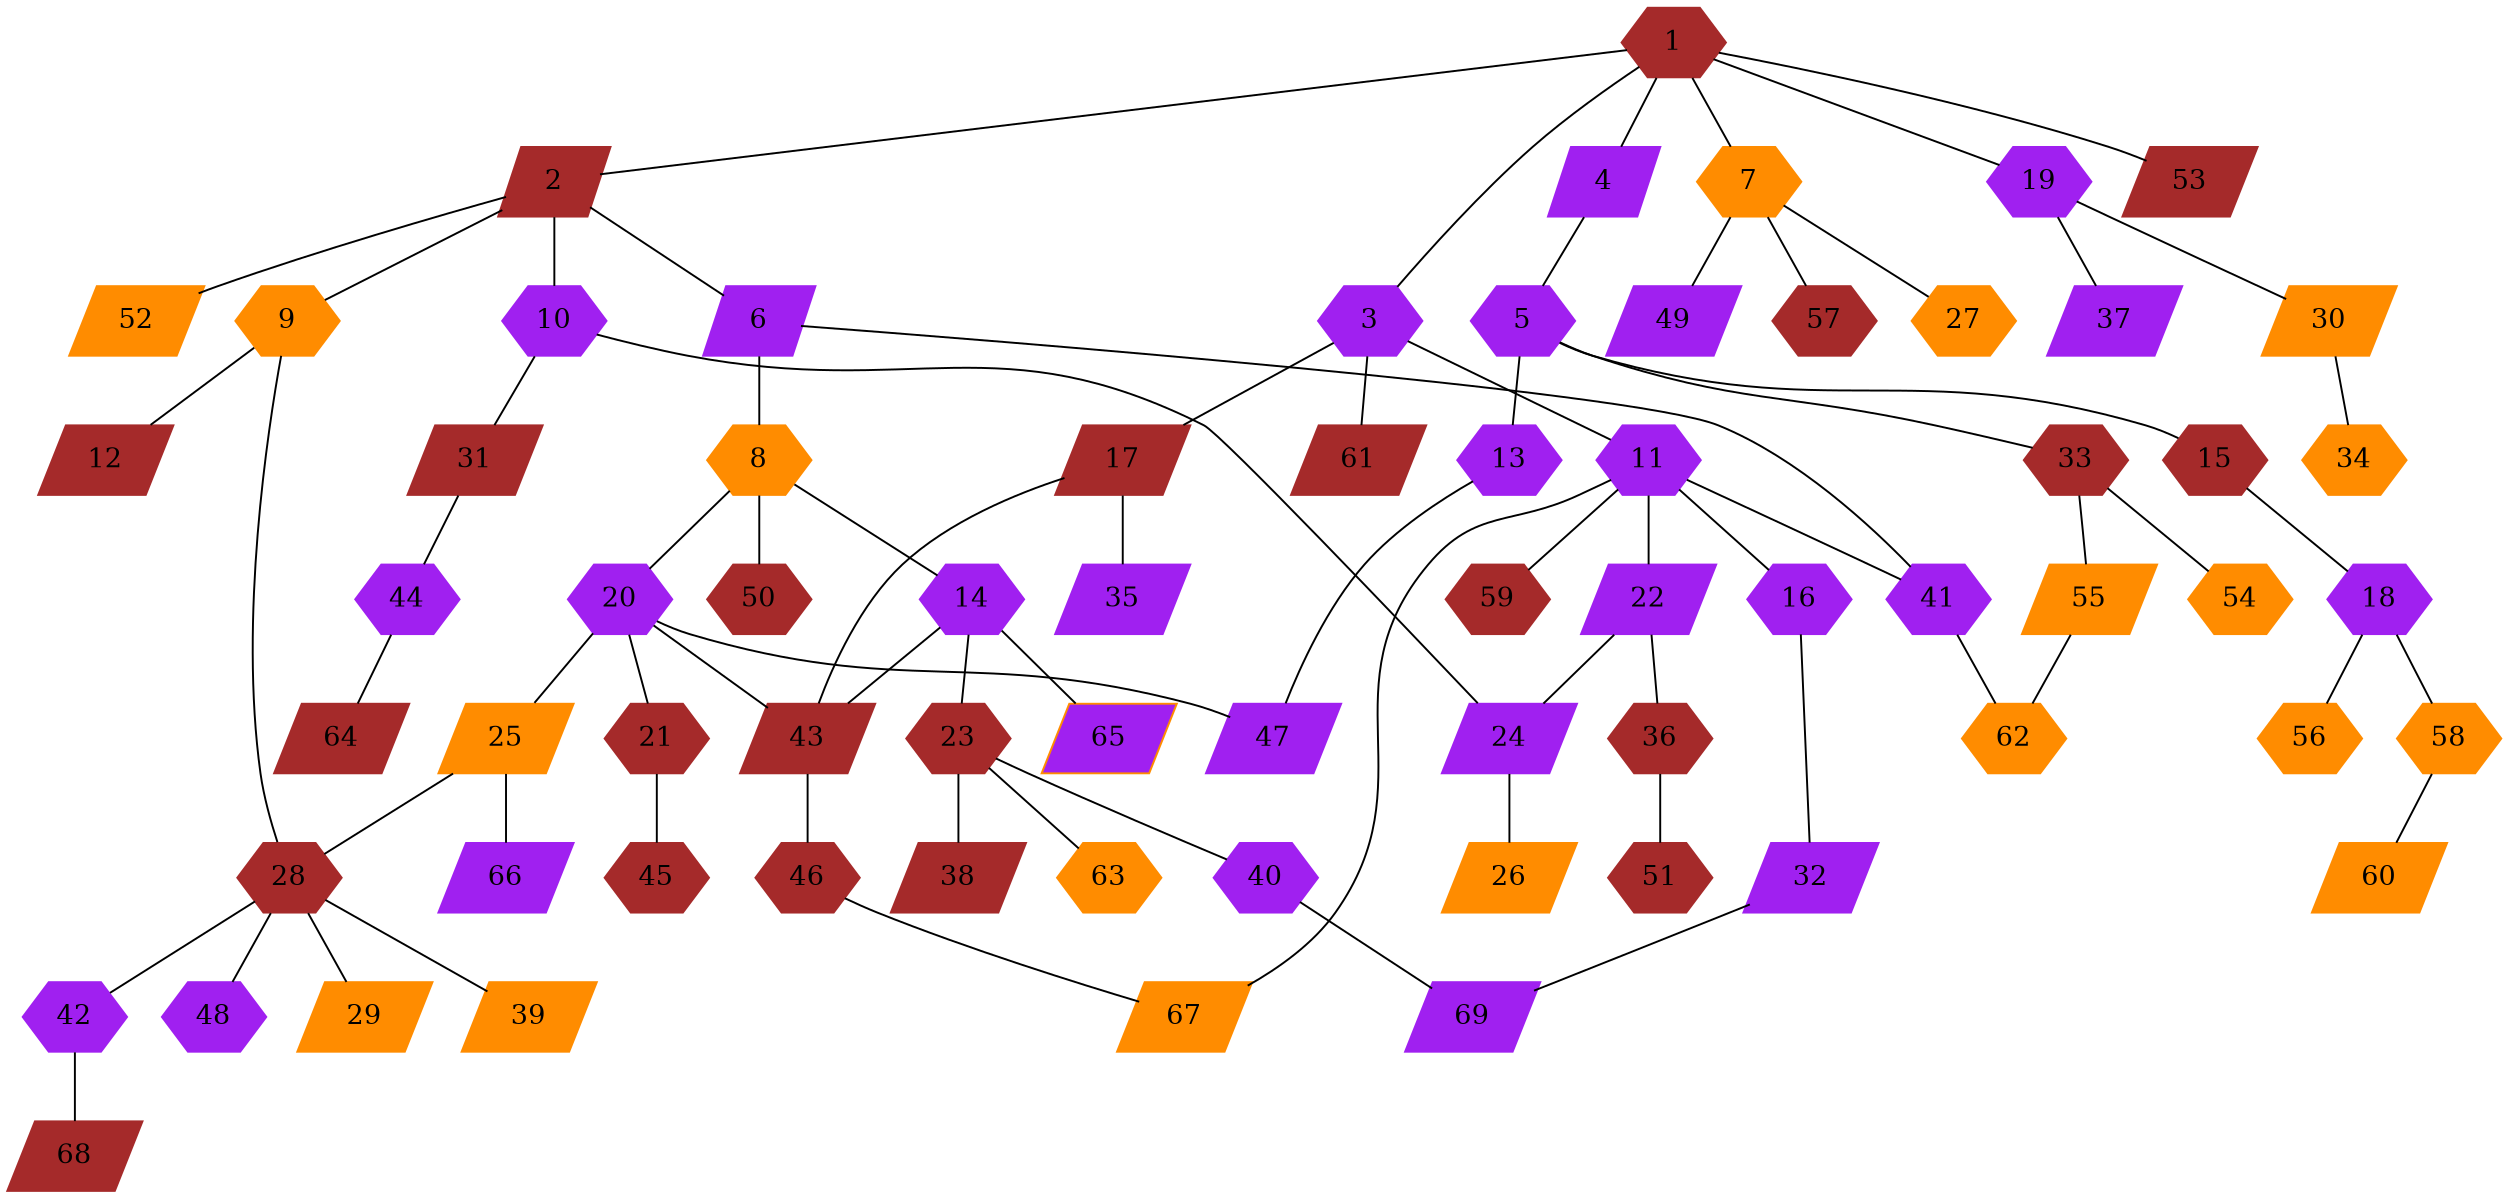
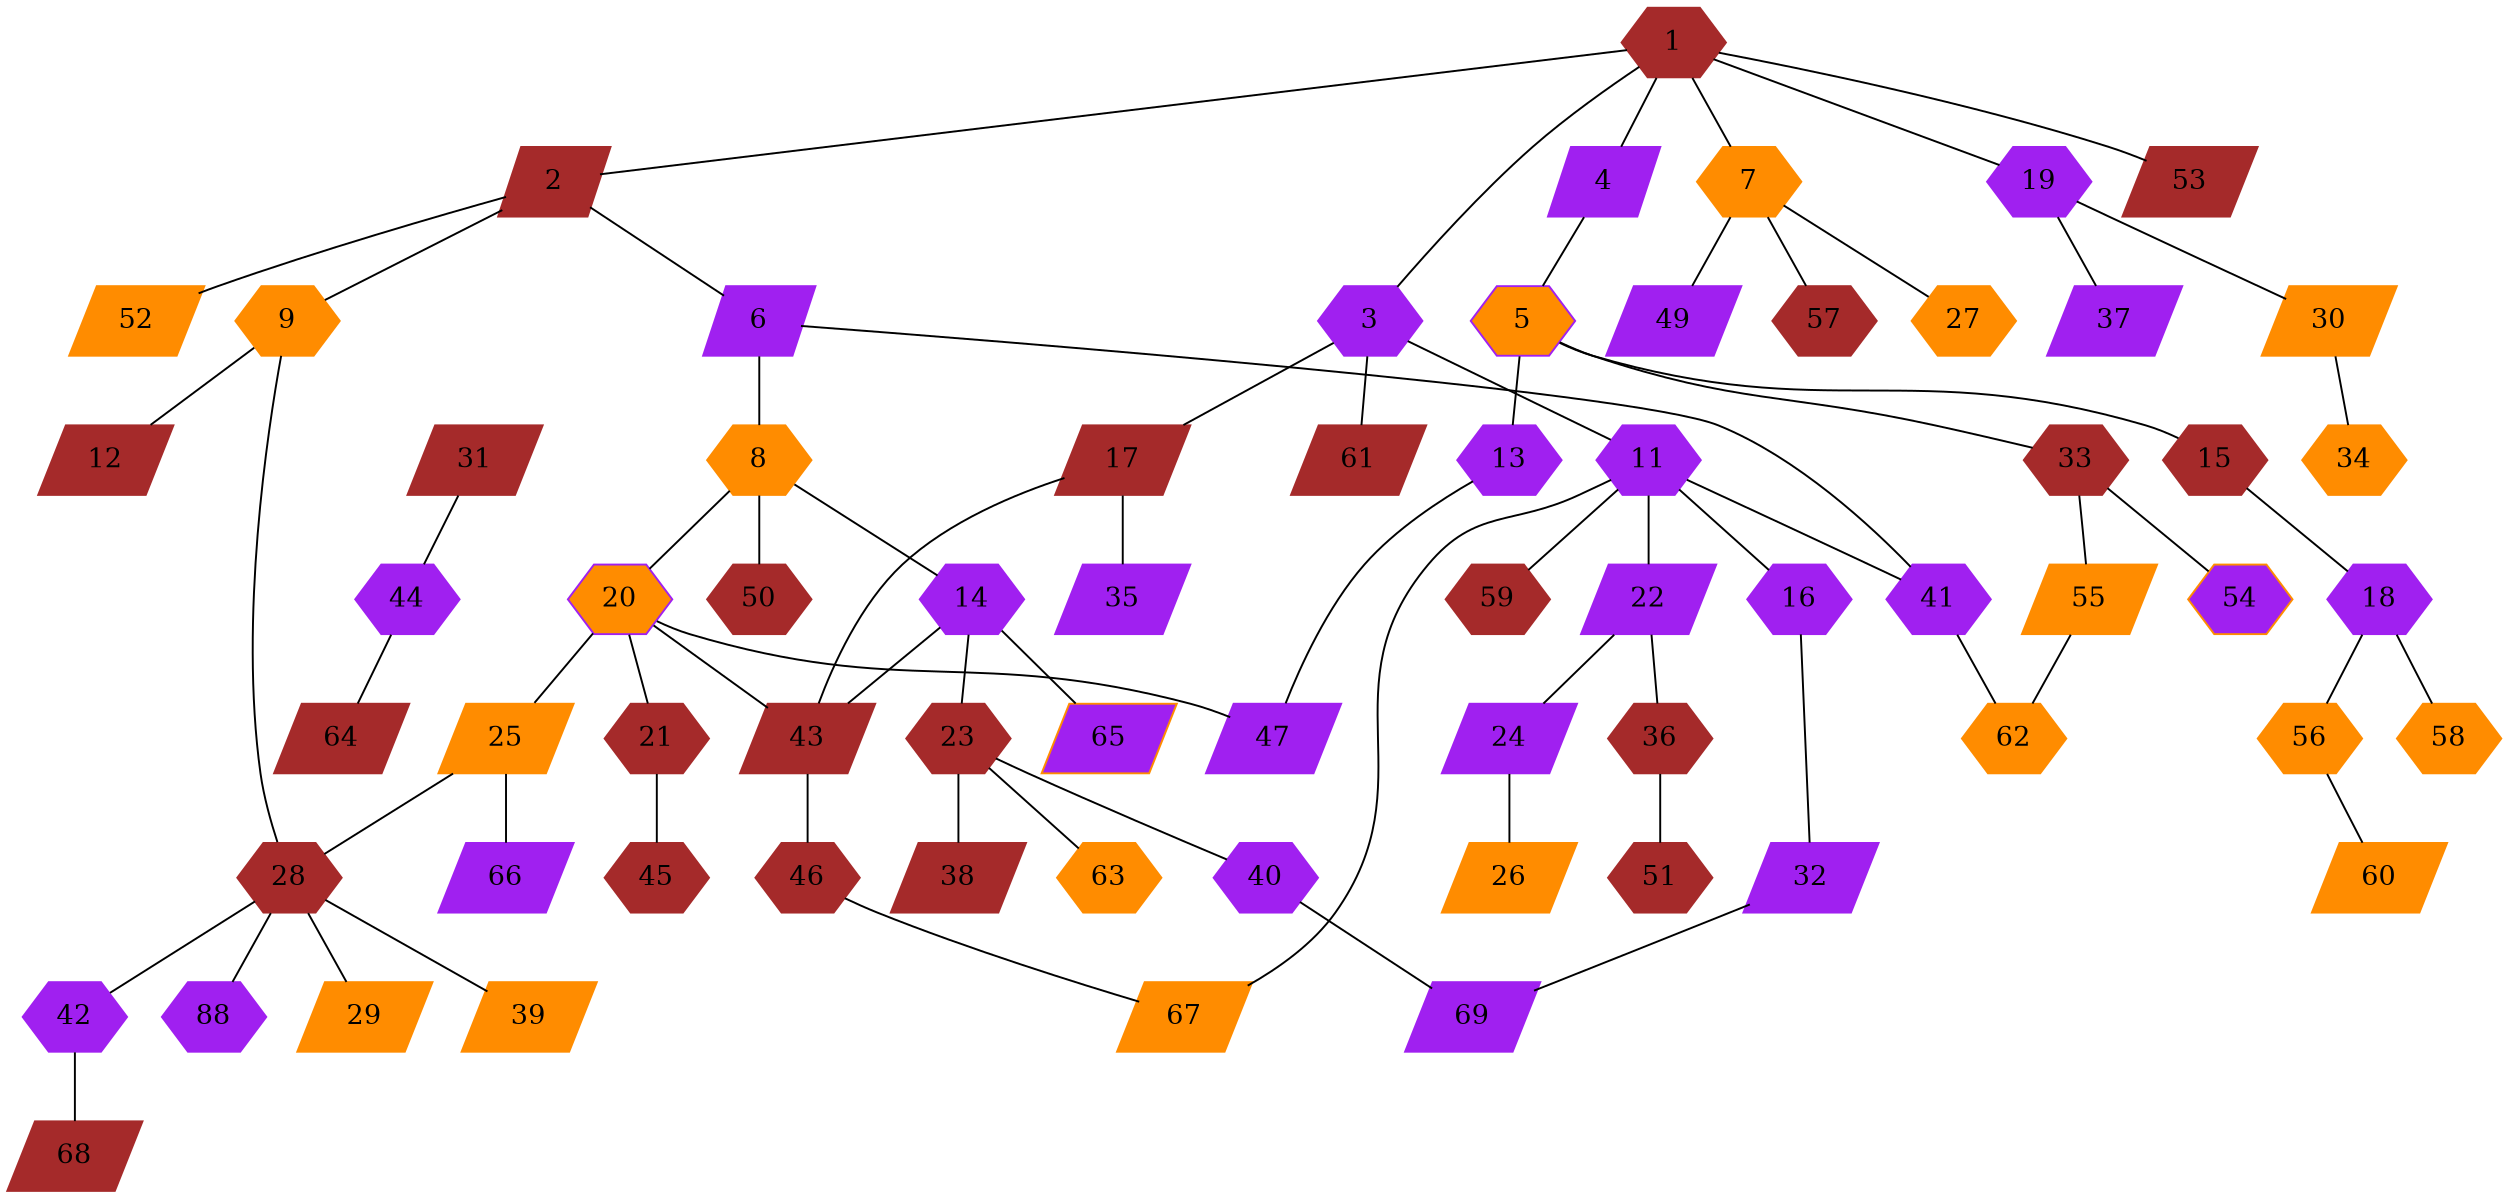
(554, 321) -> none
(1523, 321) -> (1523, 321)
(620, 599) -> (620, 599)
(2240, 599) -> (2240, 599)
(2414, 808) -> (2345, 808)
(214, 1017) -> (214, 1017)
